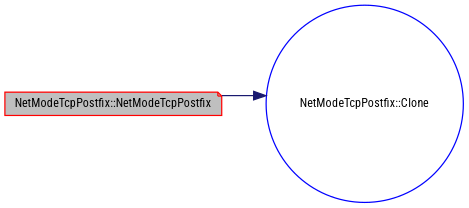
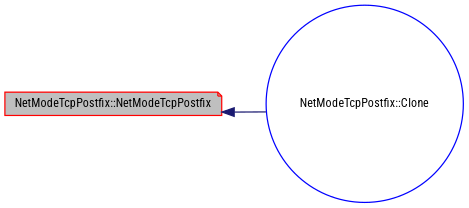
(238, 96) -> (250, 112)
